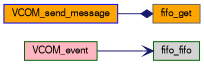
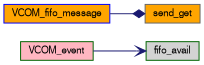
(61, 14) -> (57, 14)
(176, 14) -> (173, 14)
(176, 51) -> (173, 51)
